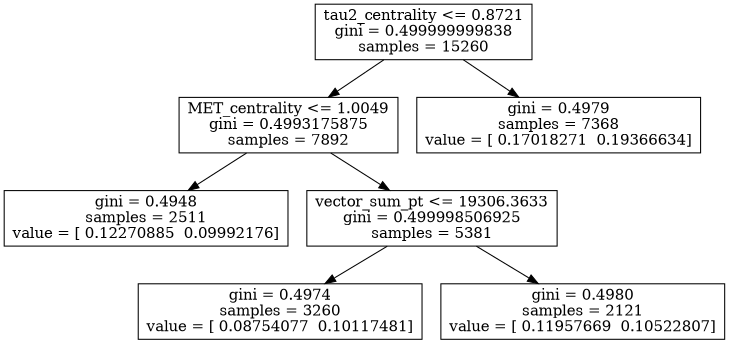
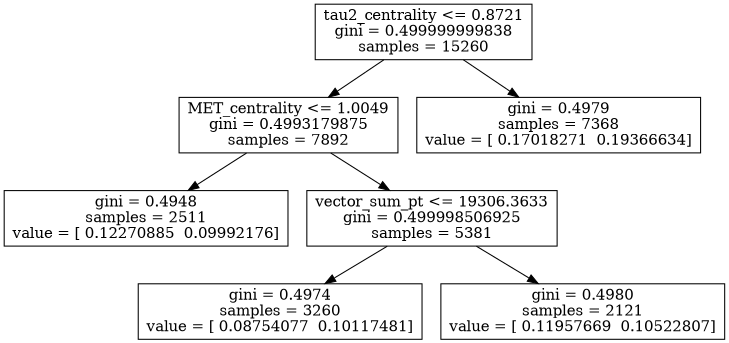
(289, 125) -> (289, 125)
